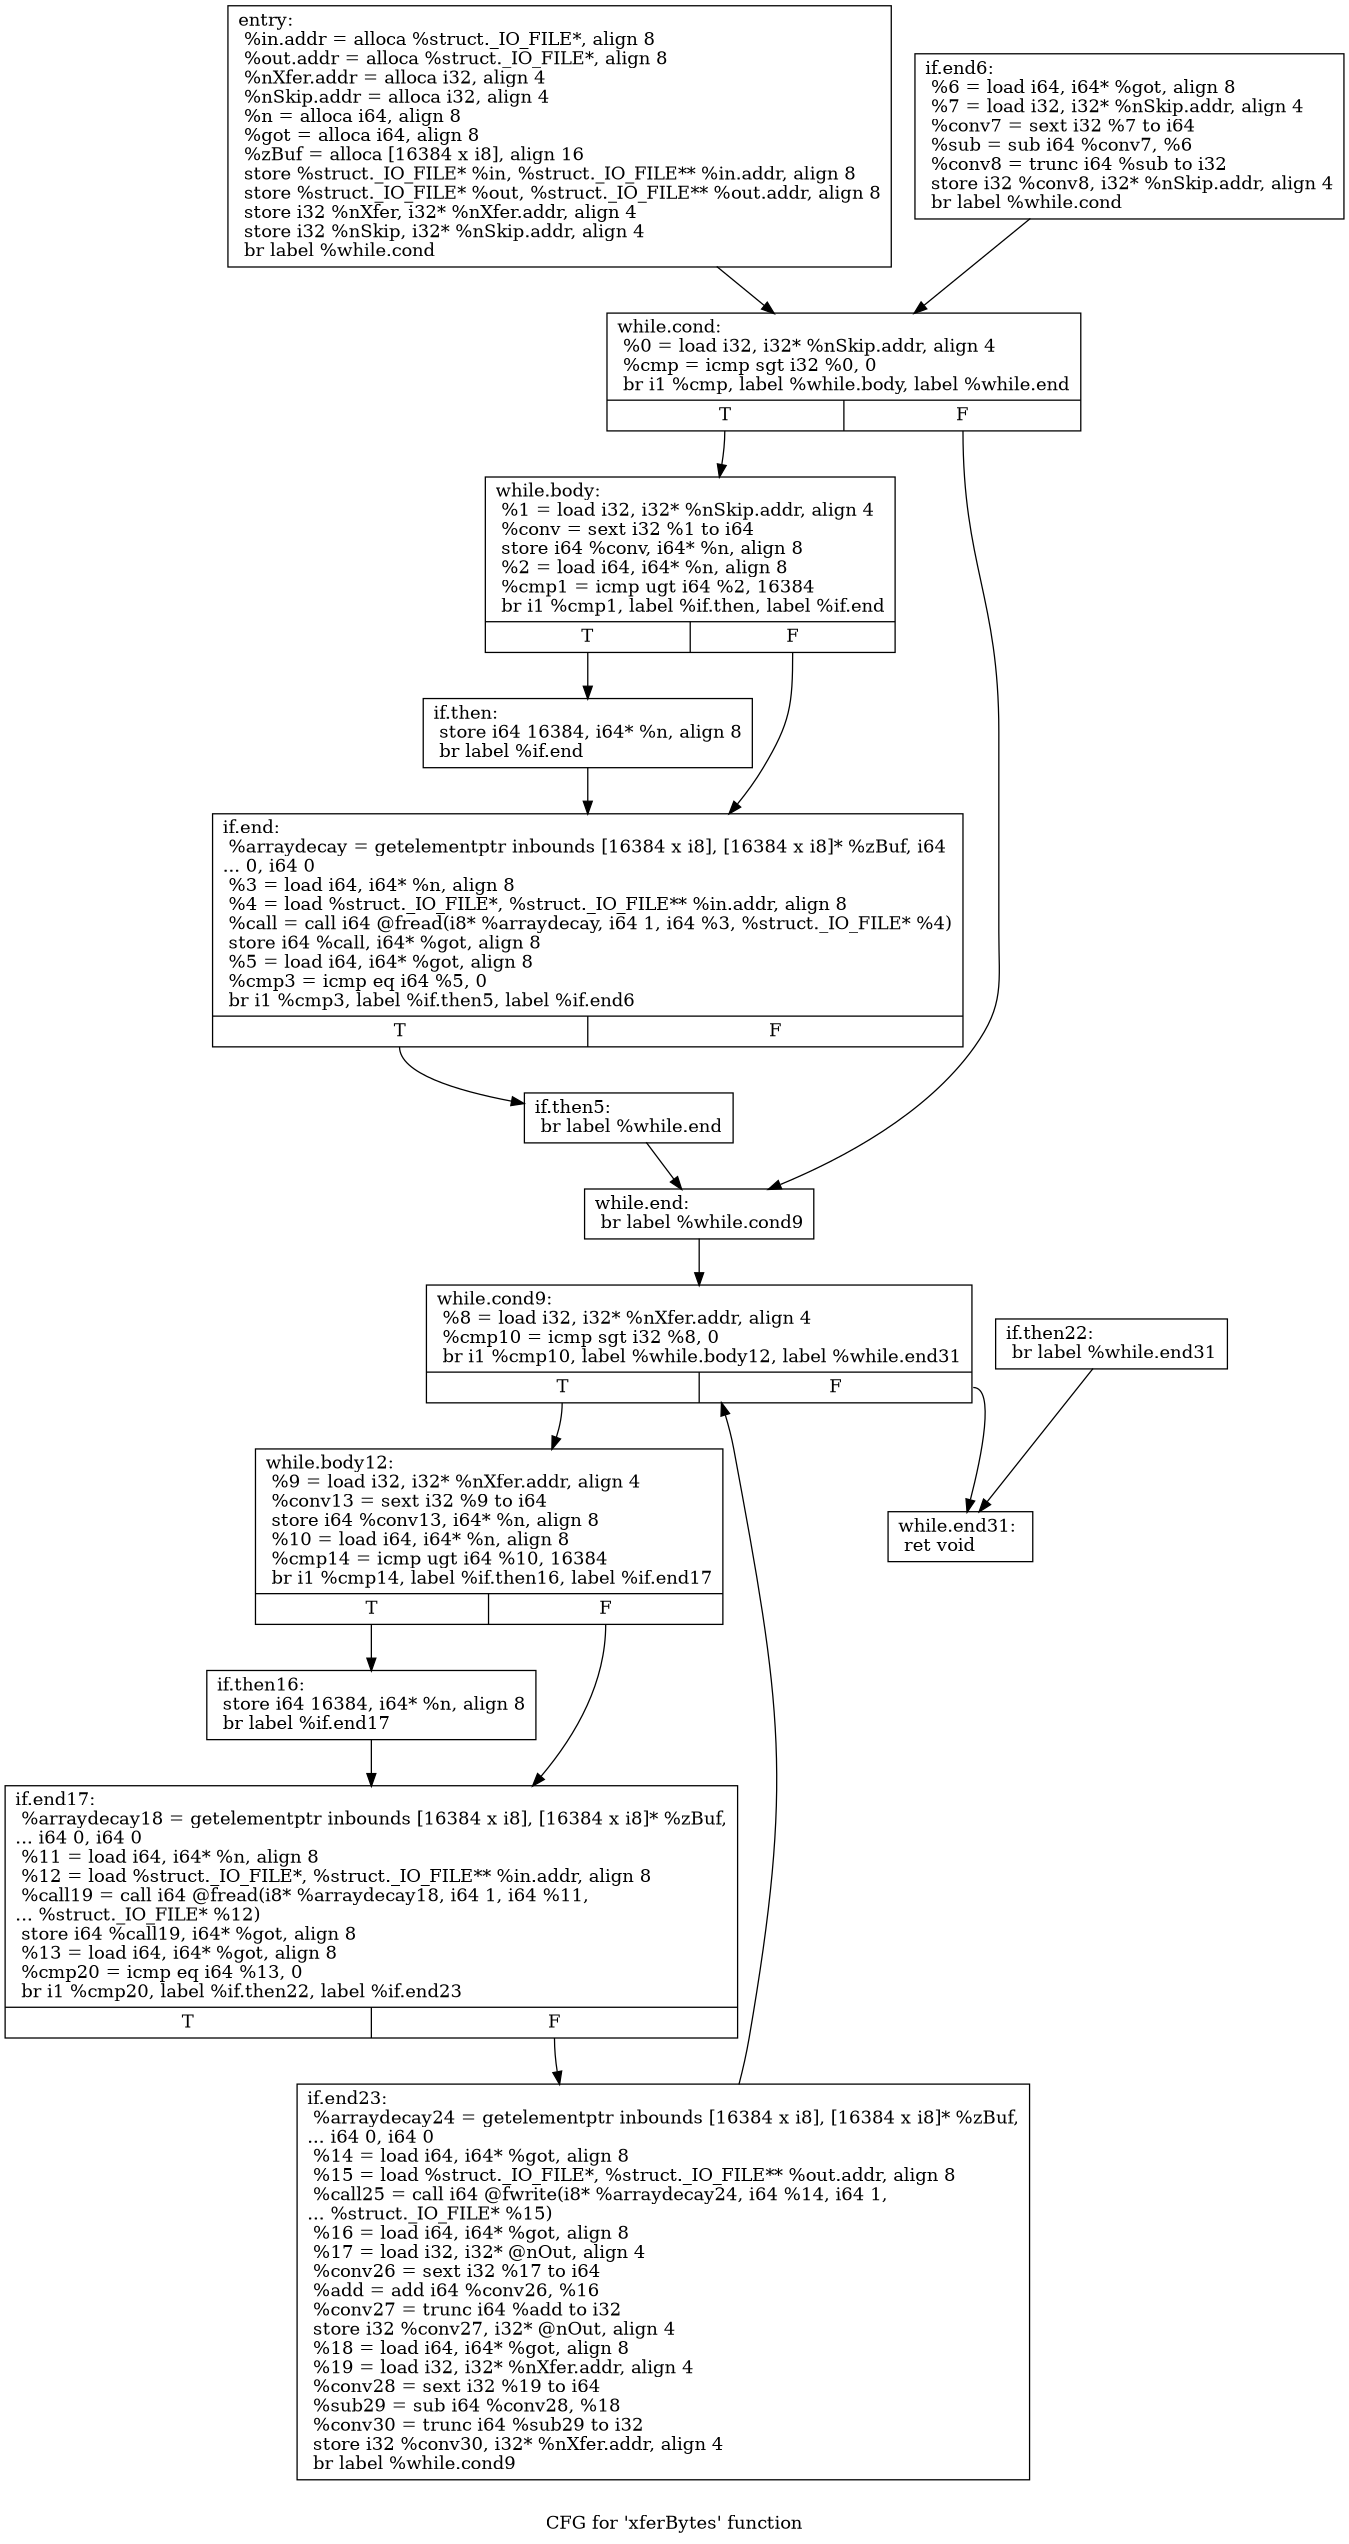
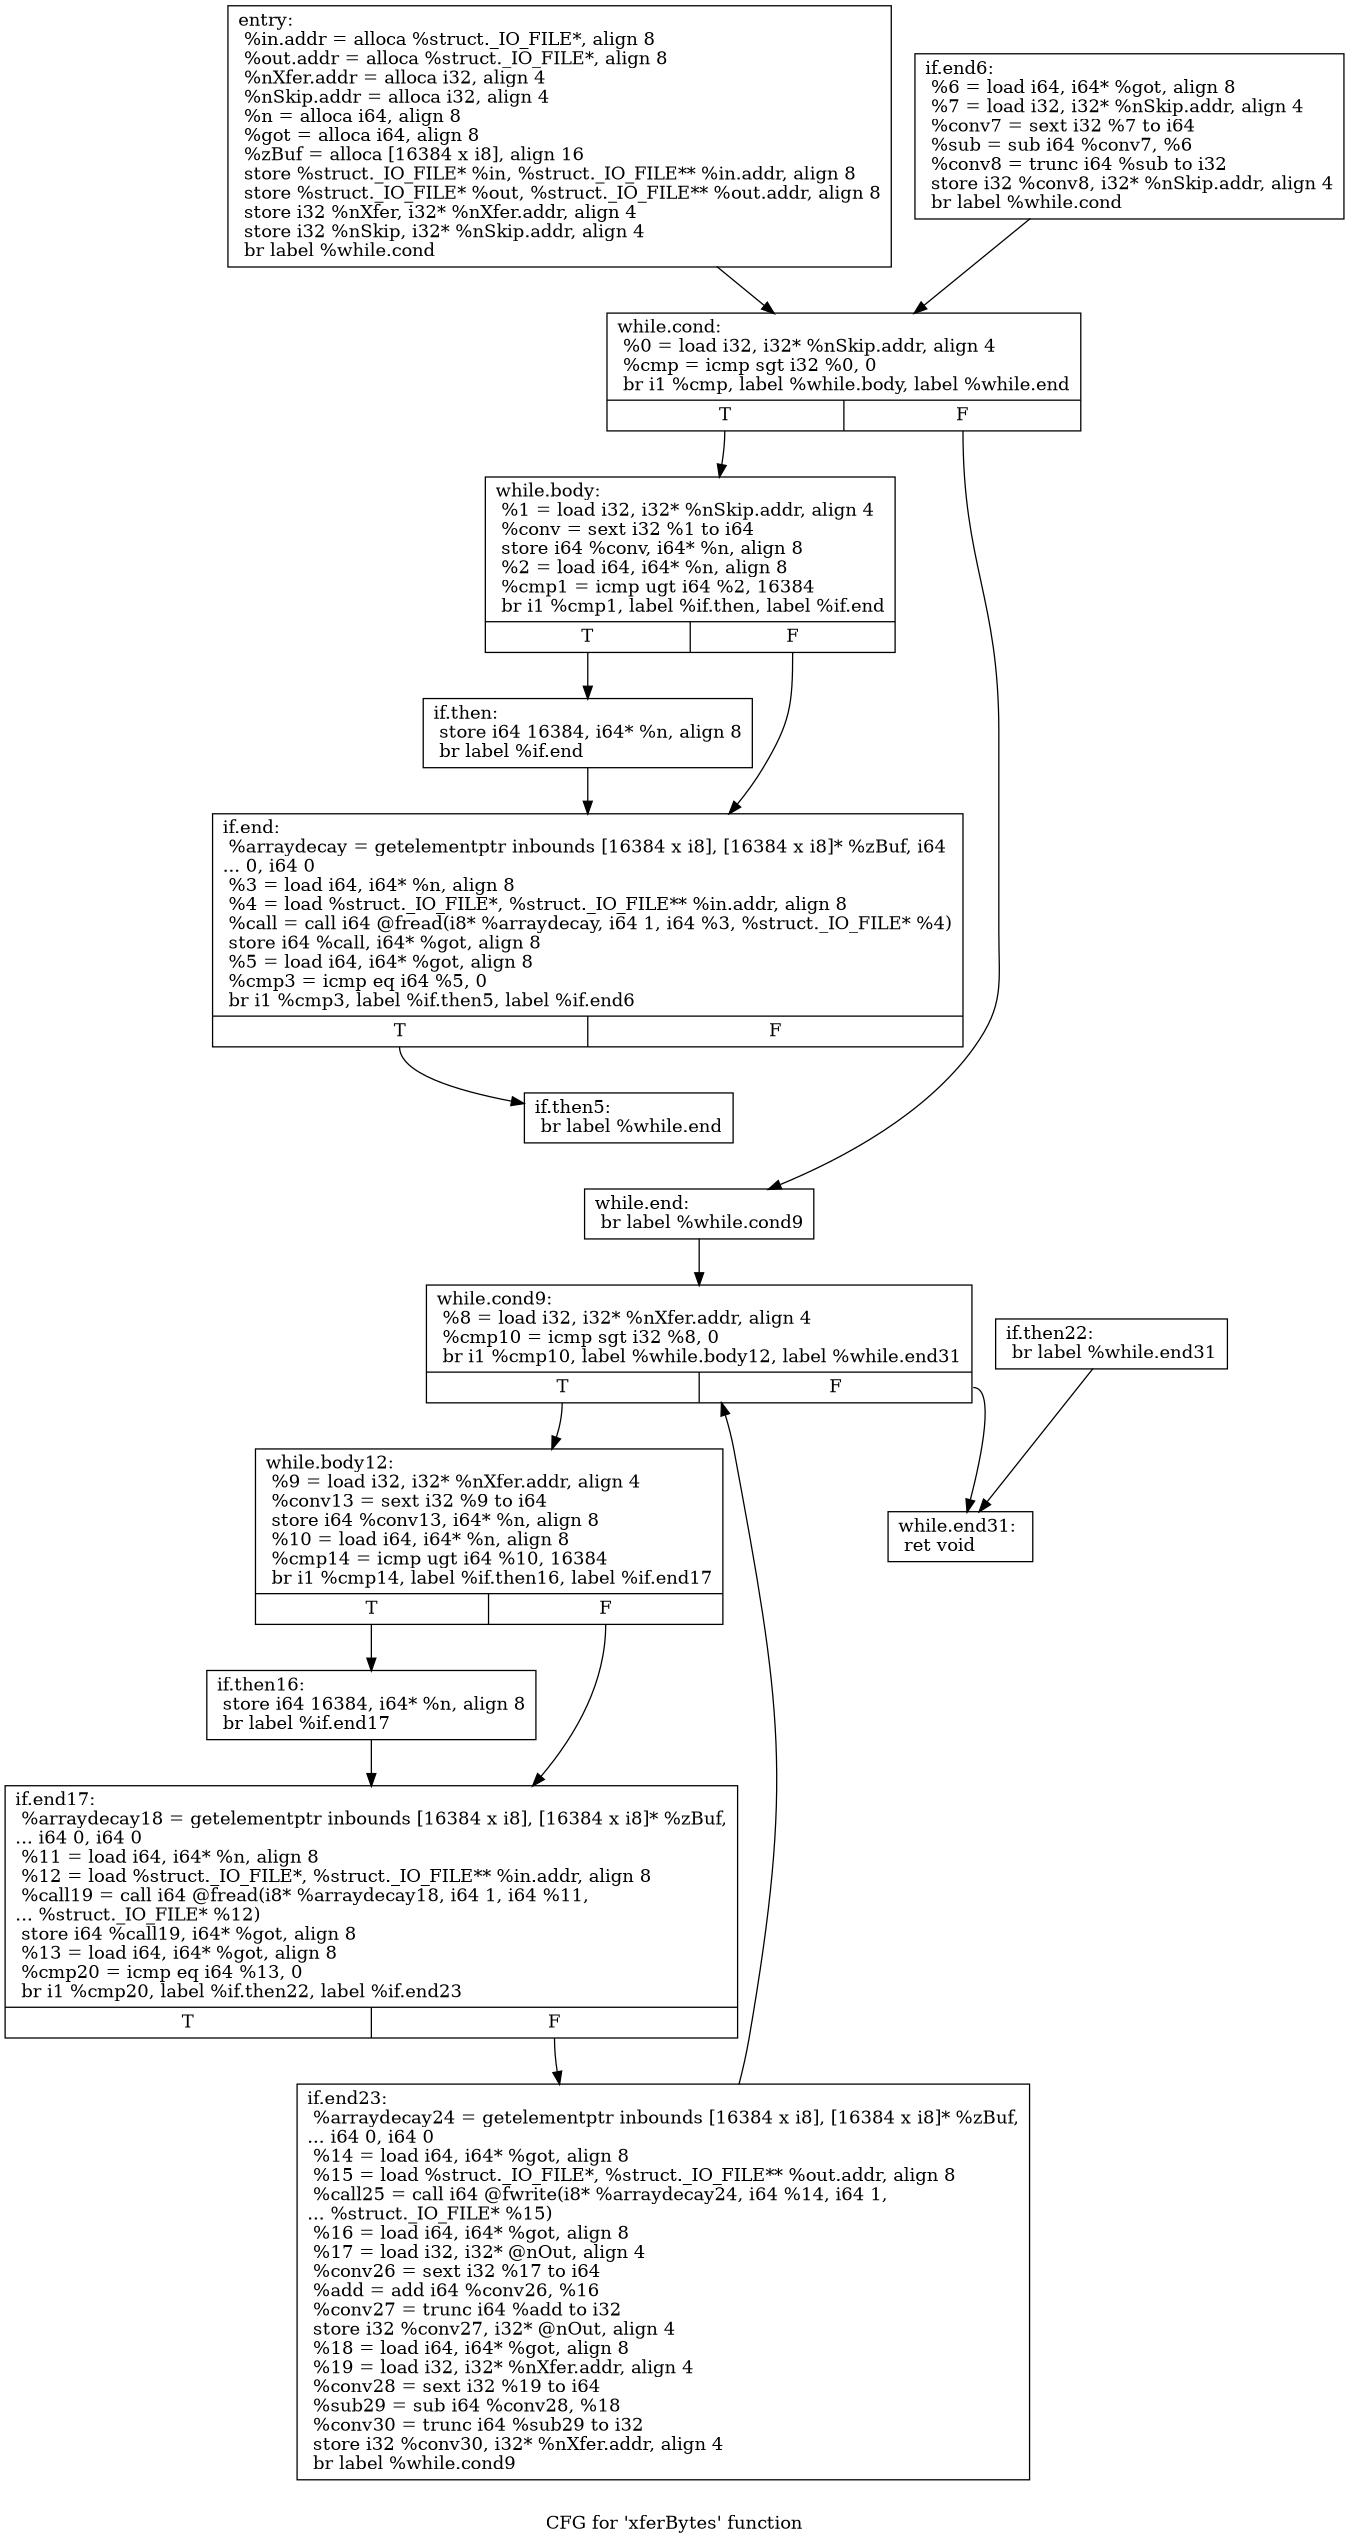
(660, 1161) -> none
